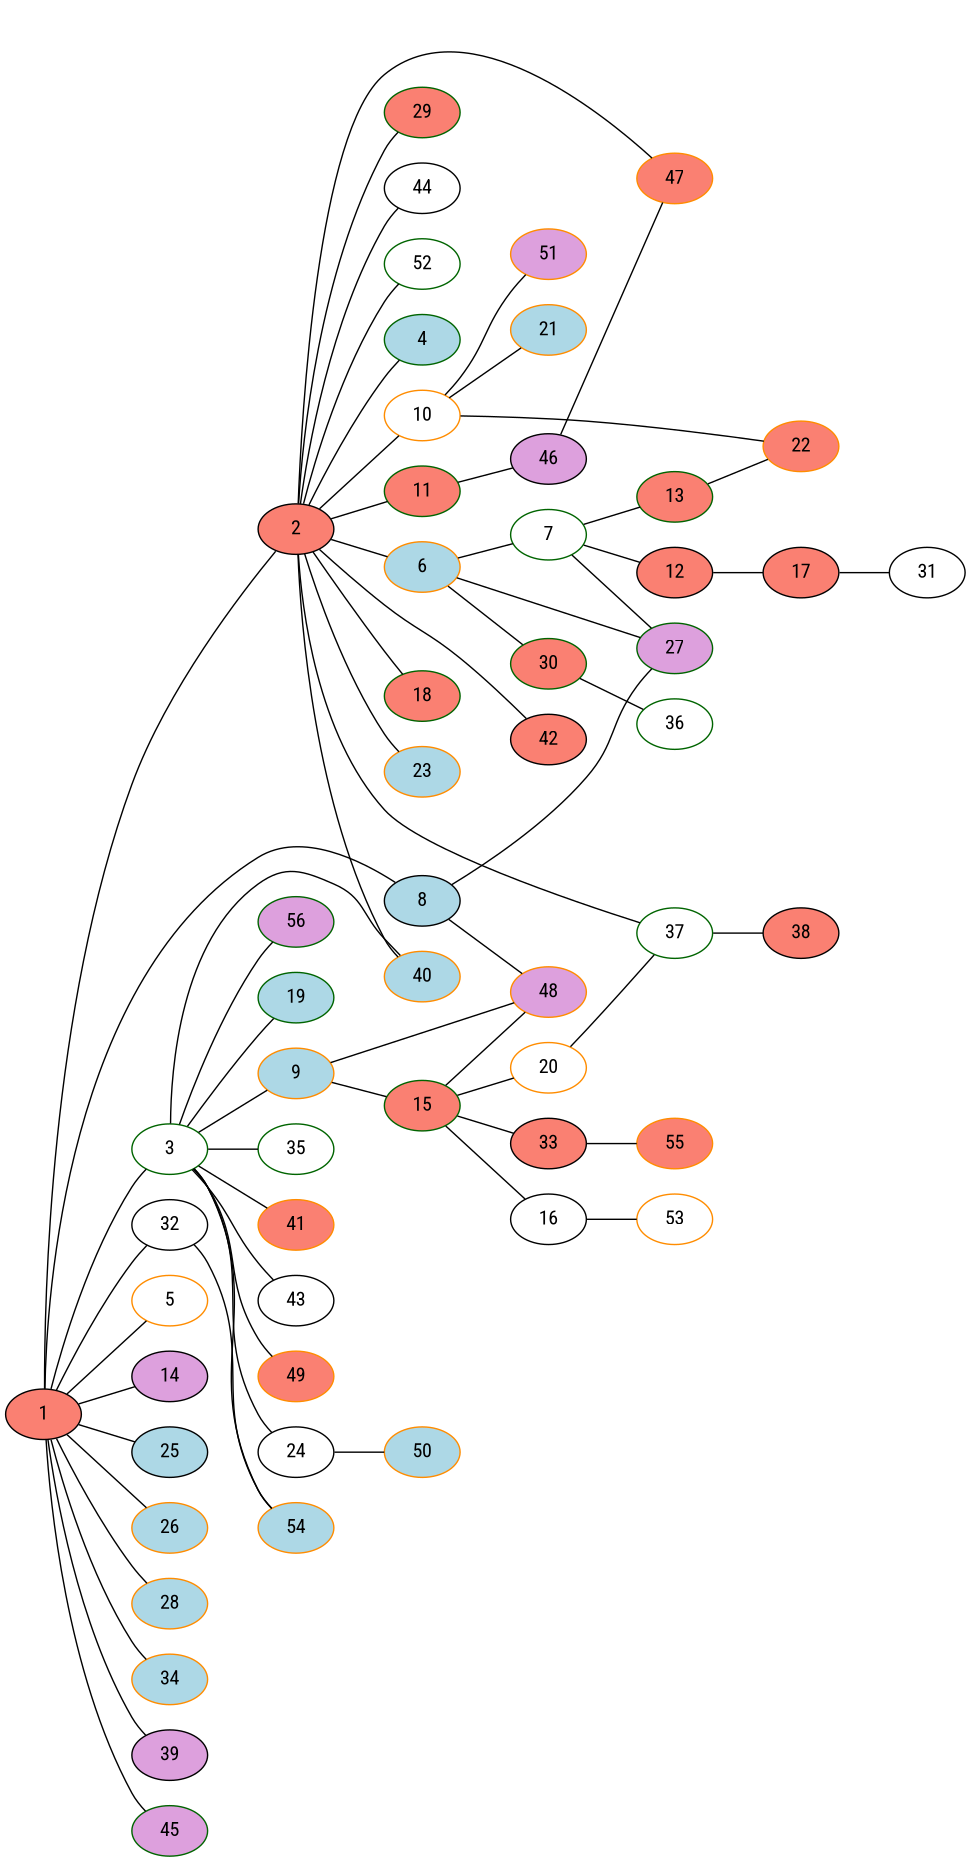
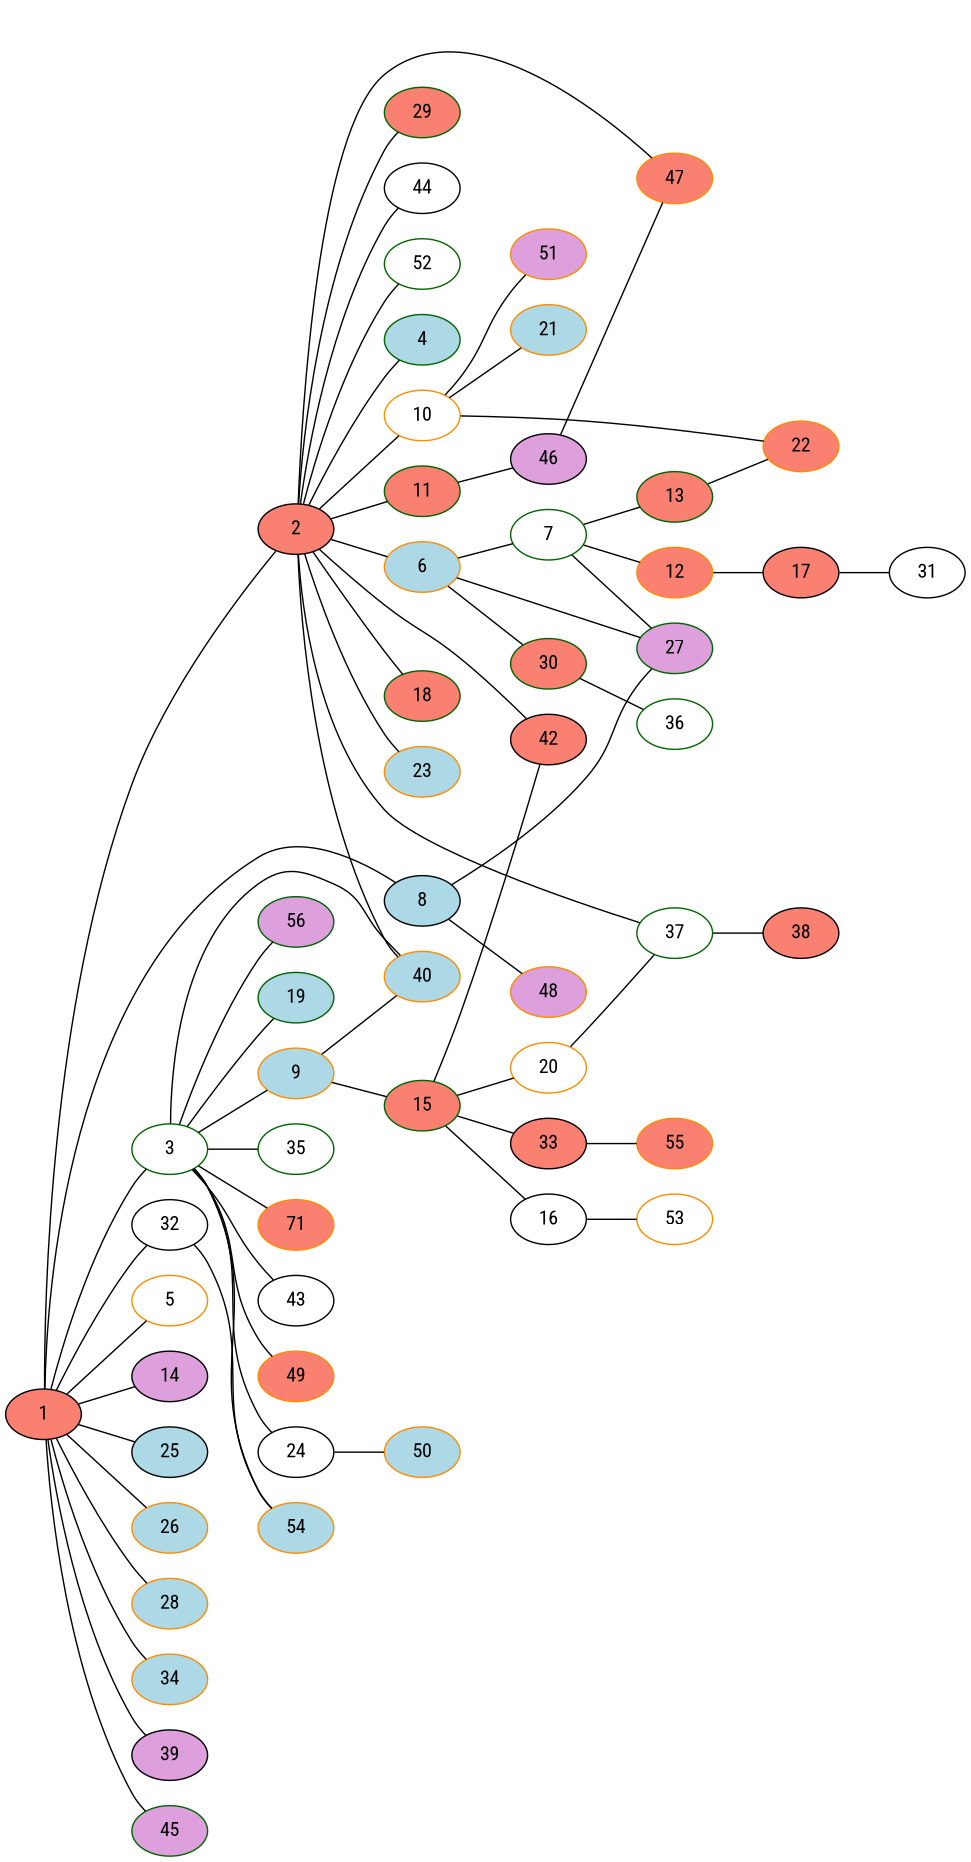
(675, 573) -> (675, 573)
(422, 1033) -> (359, 1025)
(485, 1049) -> (491, 924)
(296, 1225) -> (296, 1225)
